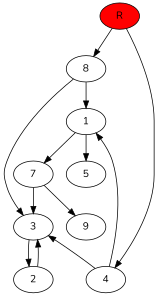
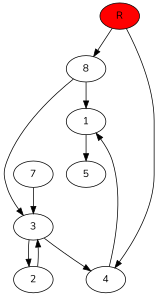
(62, 145) -> none
(86, 227) -> none
(75, 254) -> (64, 253)
